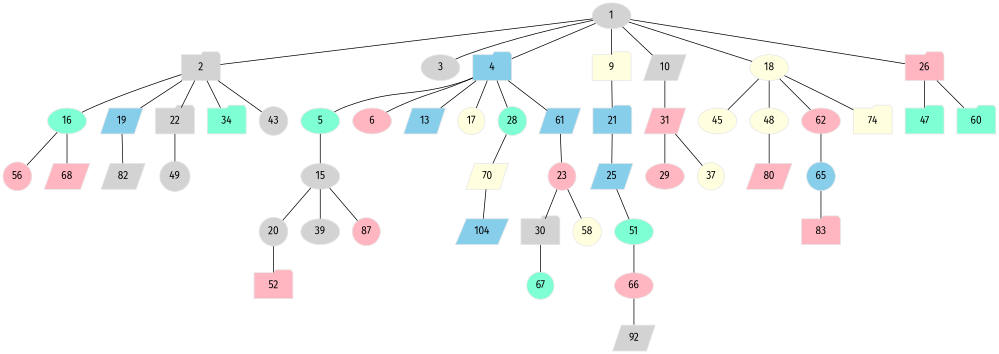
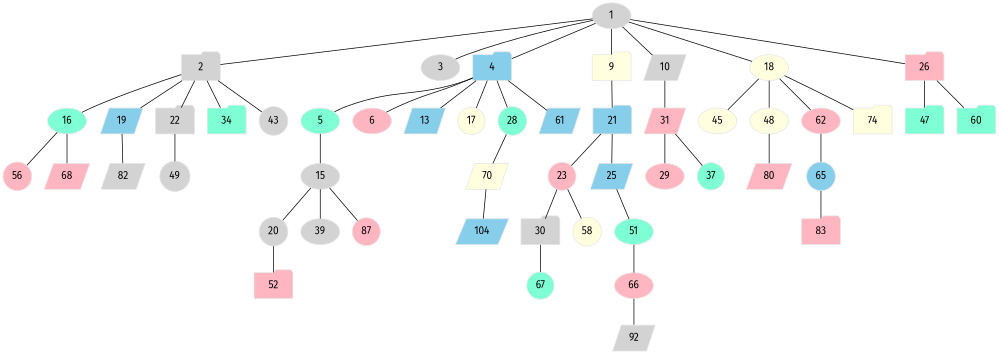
(561, 148) -> (586, 150)
(711, 176) -> (711, 176)
